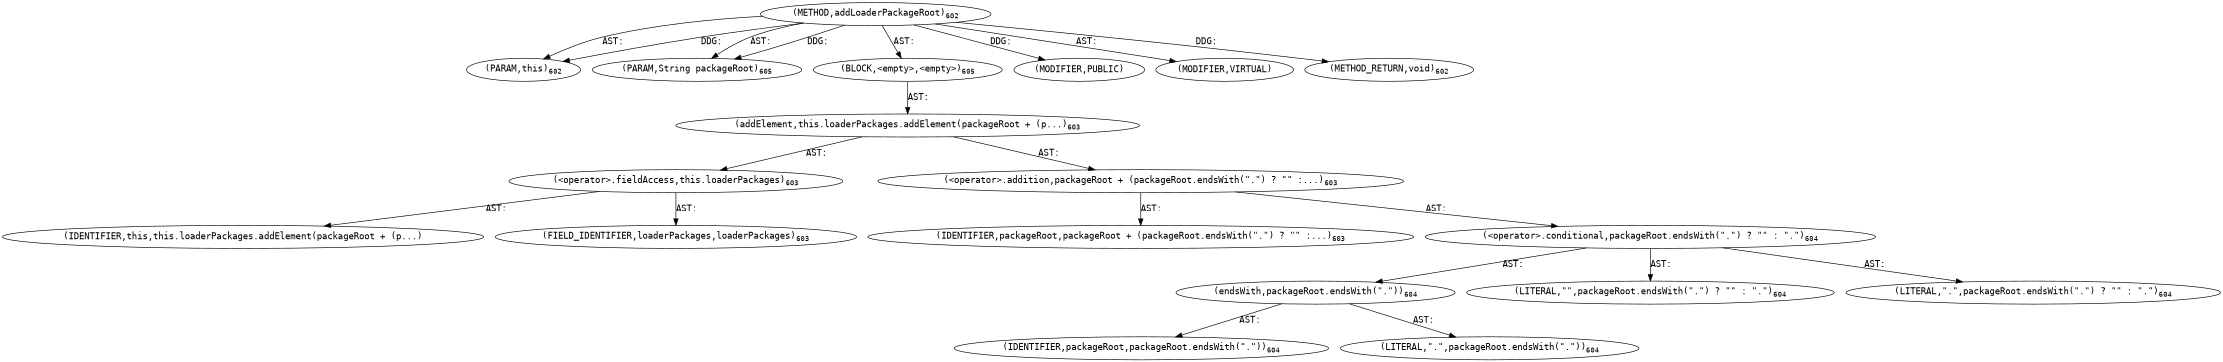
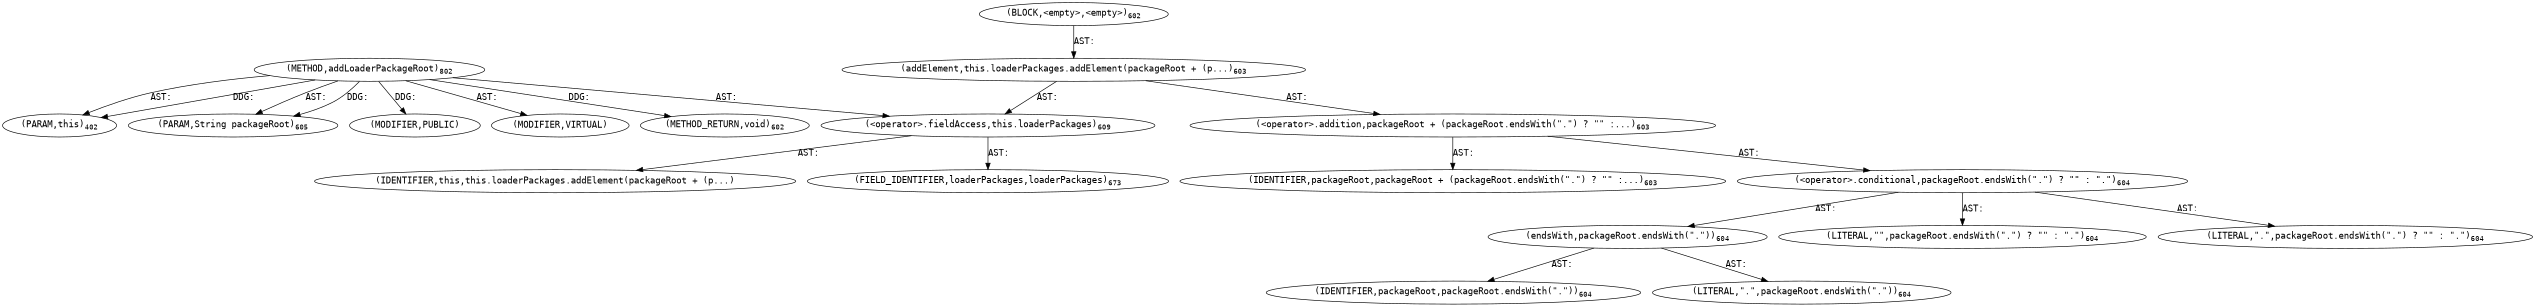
(953, 13) -> (446, 69)
(890, 39) -> (668, 97)
(556, 69) -> (92, 125)
(969, 69) -> (1135, 13)
(792, 180) -> (1105, 125)
(803, 236) -> (1115, 180)
